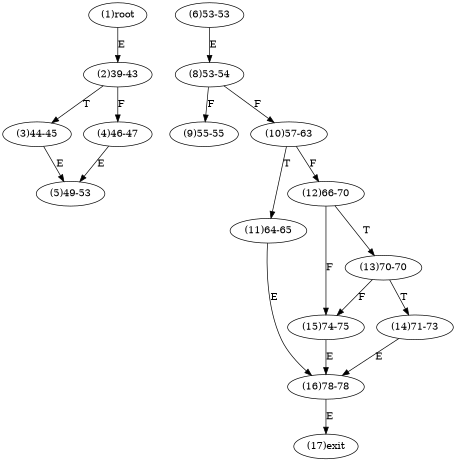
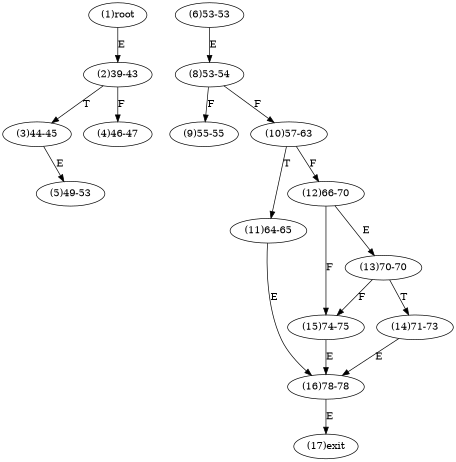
(96, 161) -> none
(366, 231) -> (366, 231)
